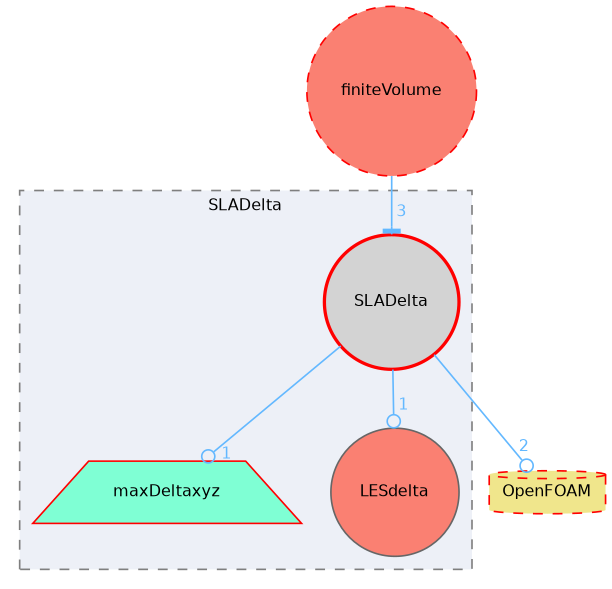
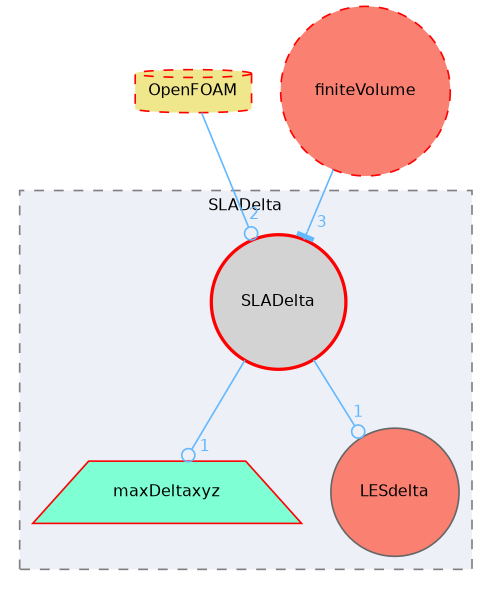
(483, 413) -> (225, 170)
